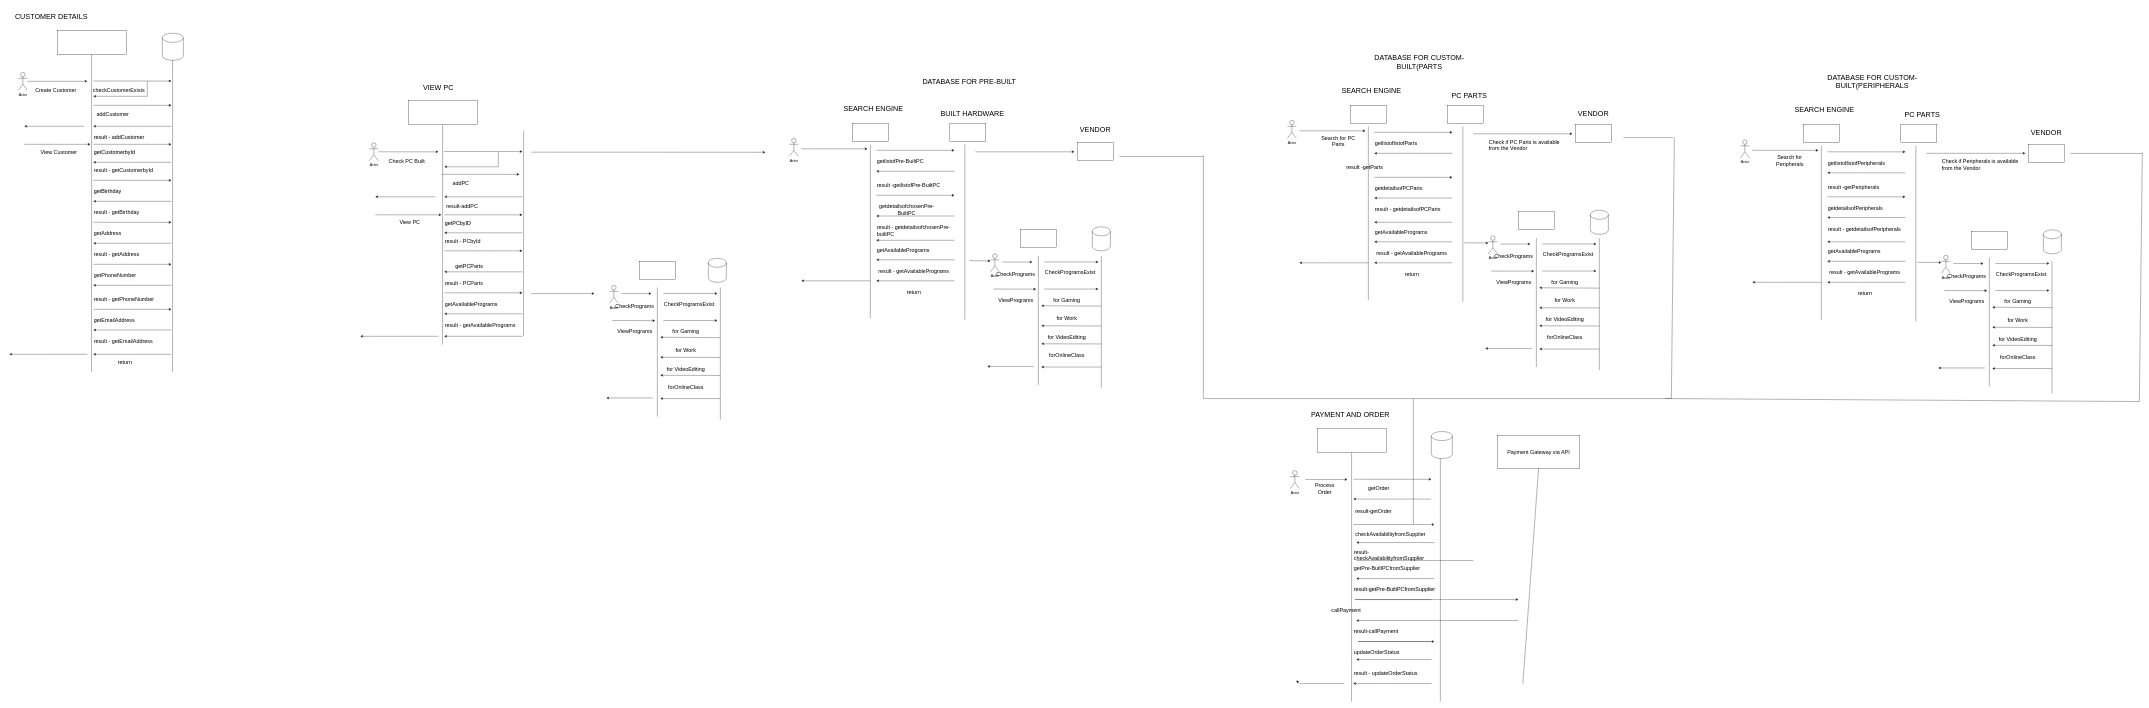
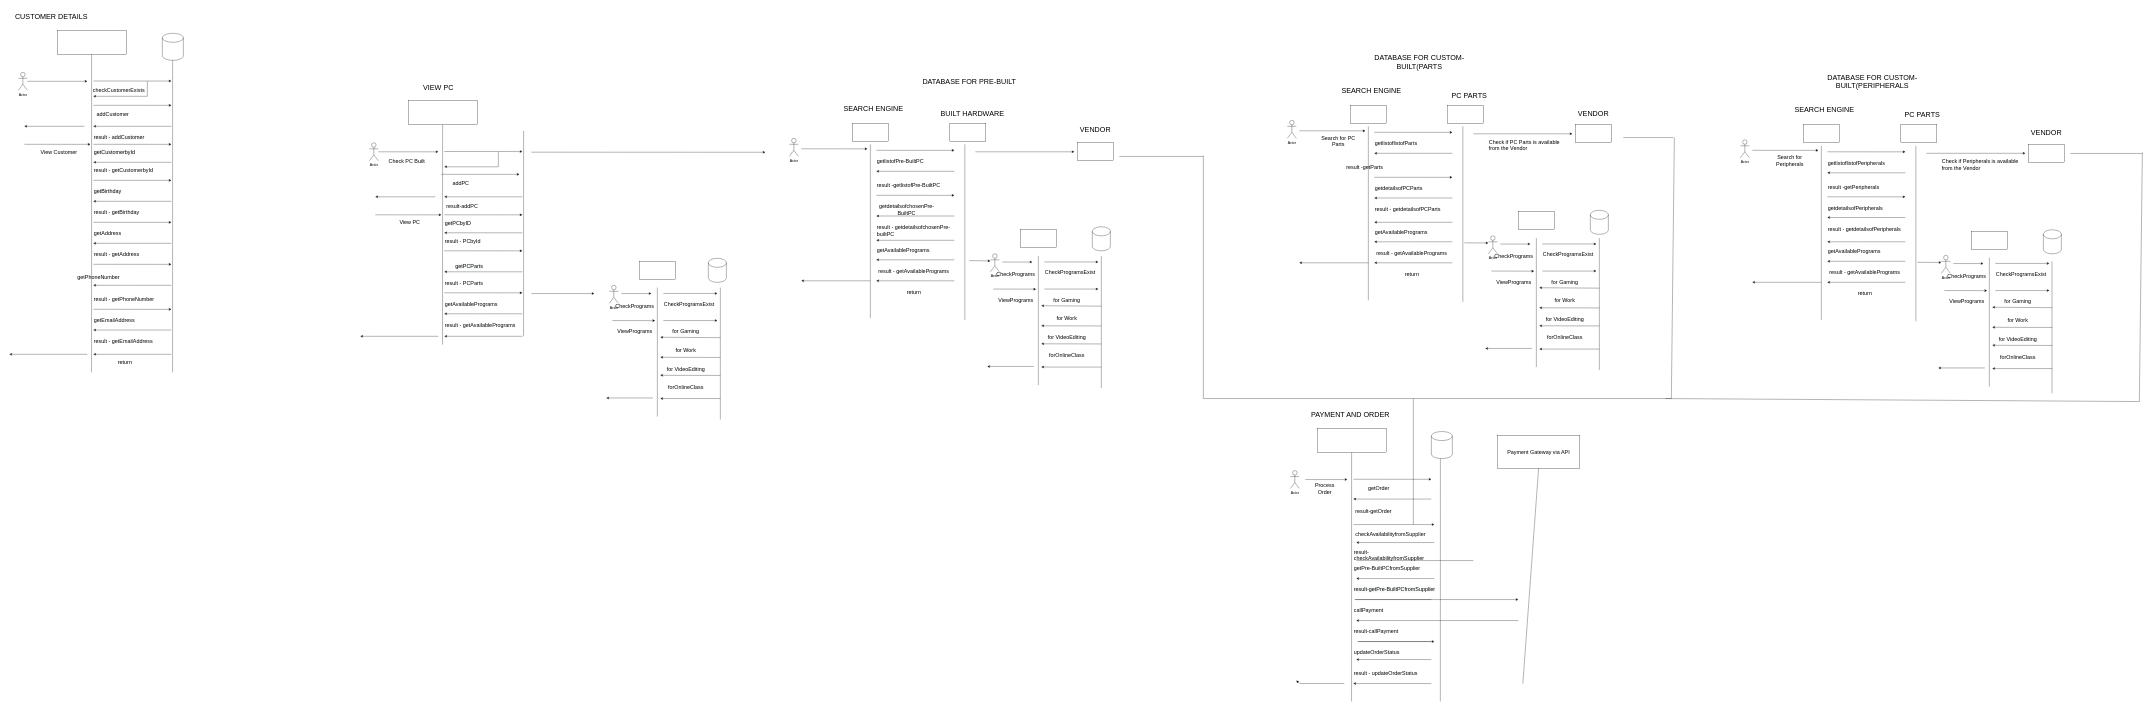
(56, 90) -> none
(123, 275) -> (107, 276)
(1364, 610) -> (1386, 610)
